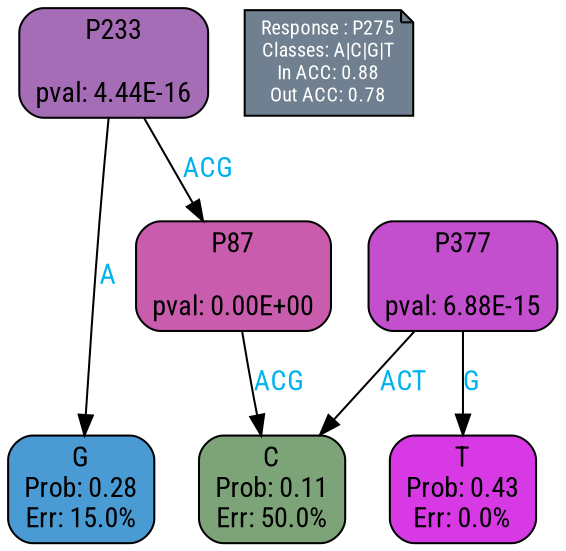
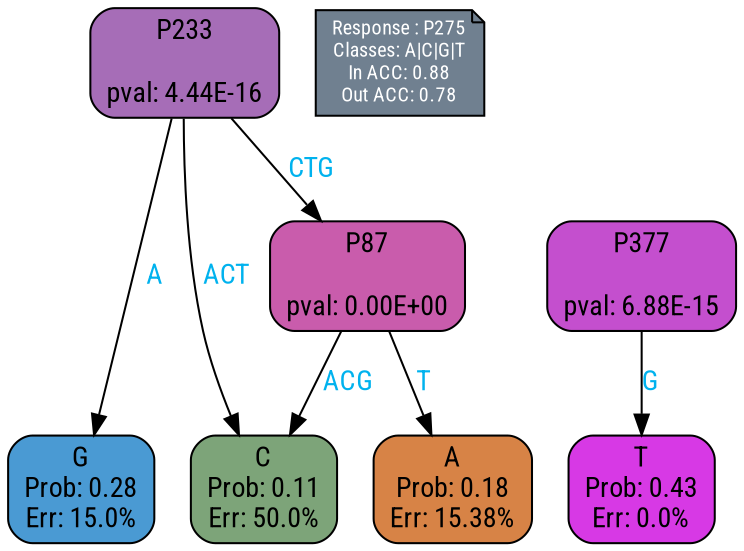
(208, 170) -> (312, 170)
(374, 375) -> (193, 270)
none -> (453, 489)
